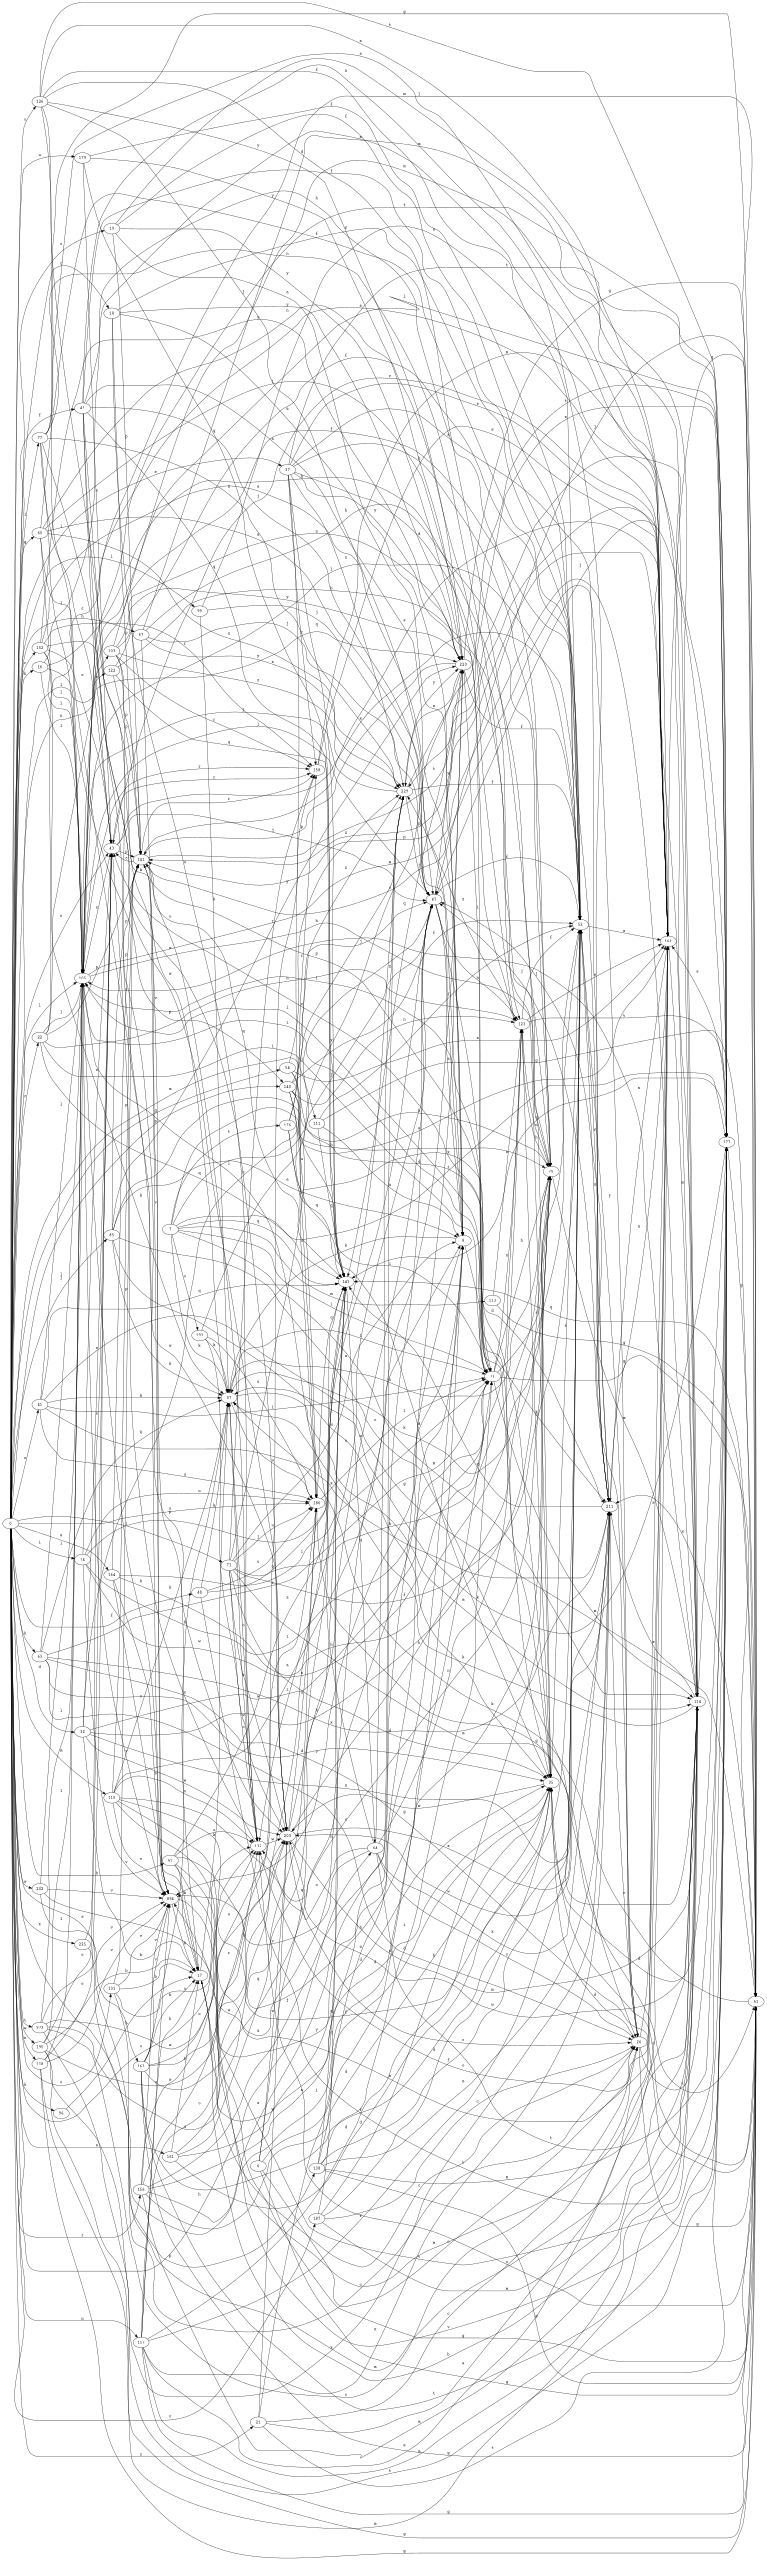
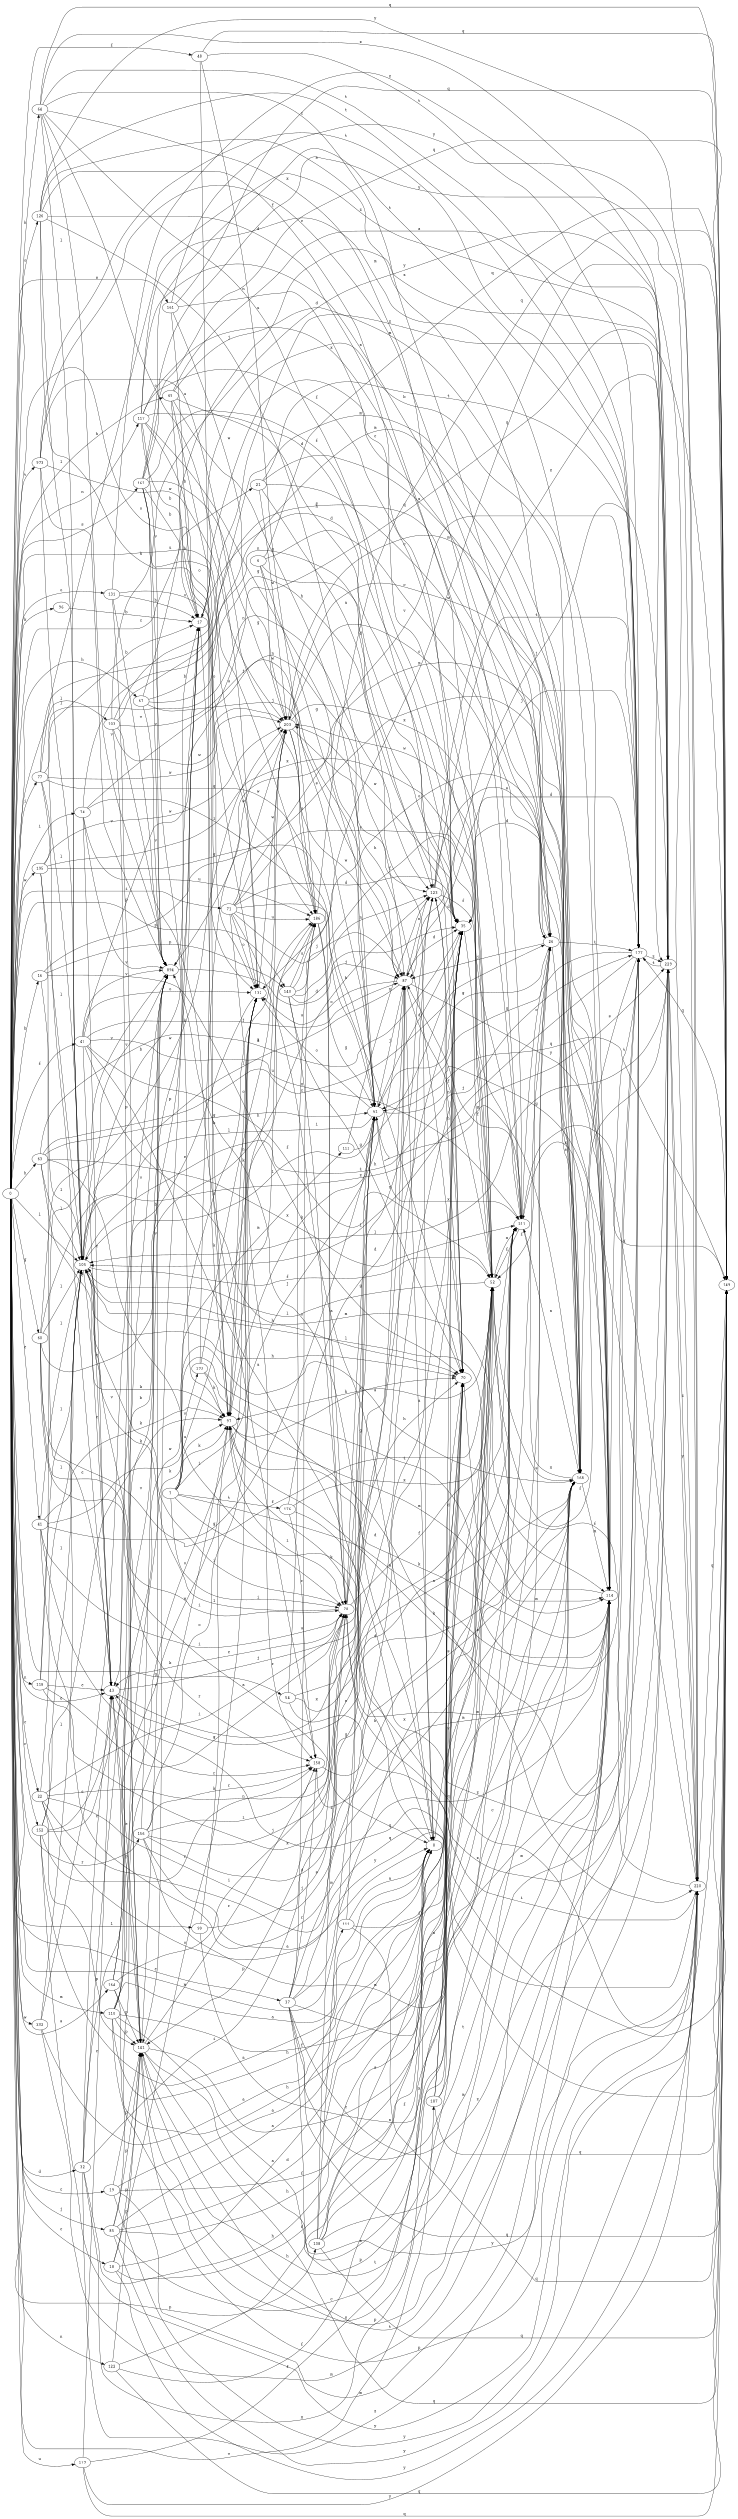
(361, 1563) -> (706, 27)
(83, 1945) -> none
(434, 1955) -> (449, 1728)
